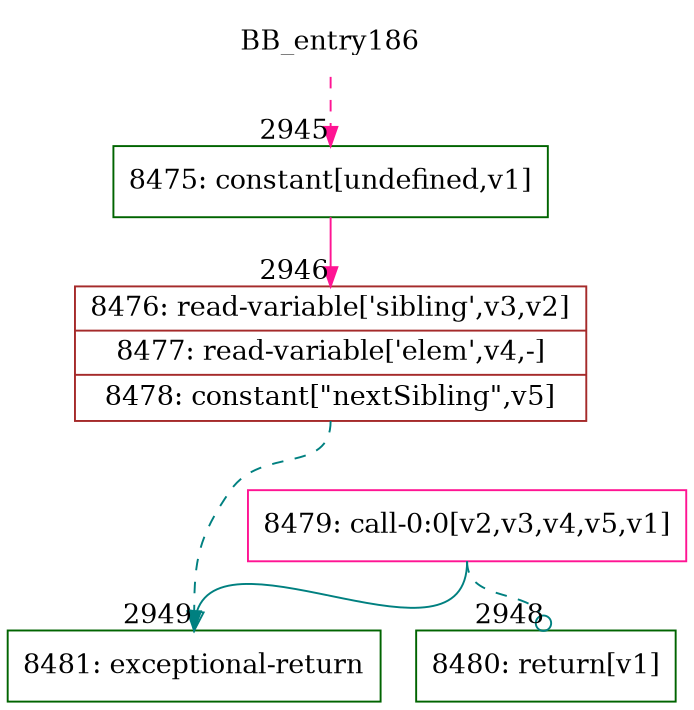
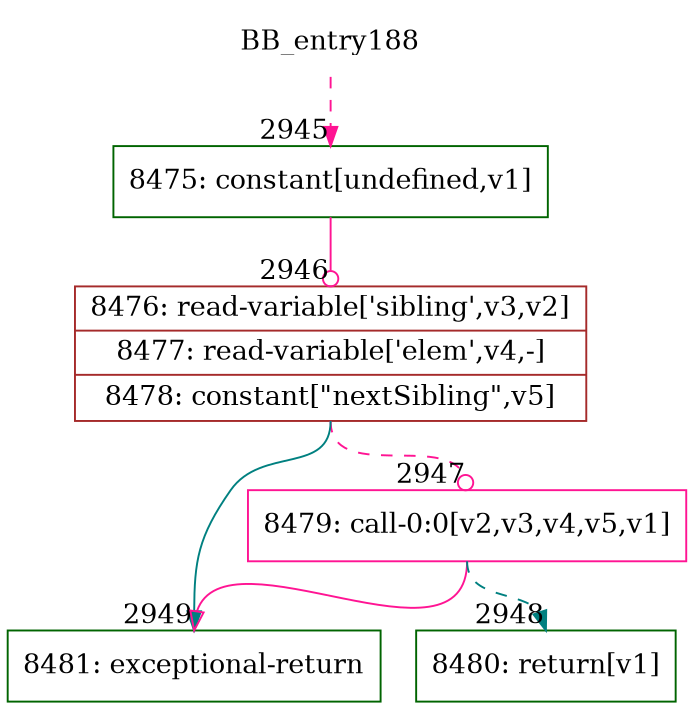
(331, 42) -> (331, 42)
(331, 244) -> (331, 244)
none -> (391, 455)
(231, 490) -> (231, 490)
(497, 593) -> (497, 593)
(340, 598) -> (340, 598)
